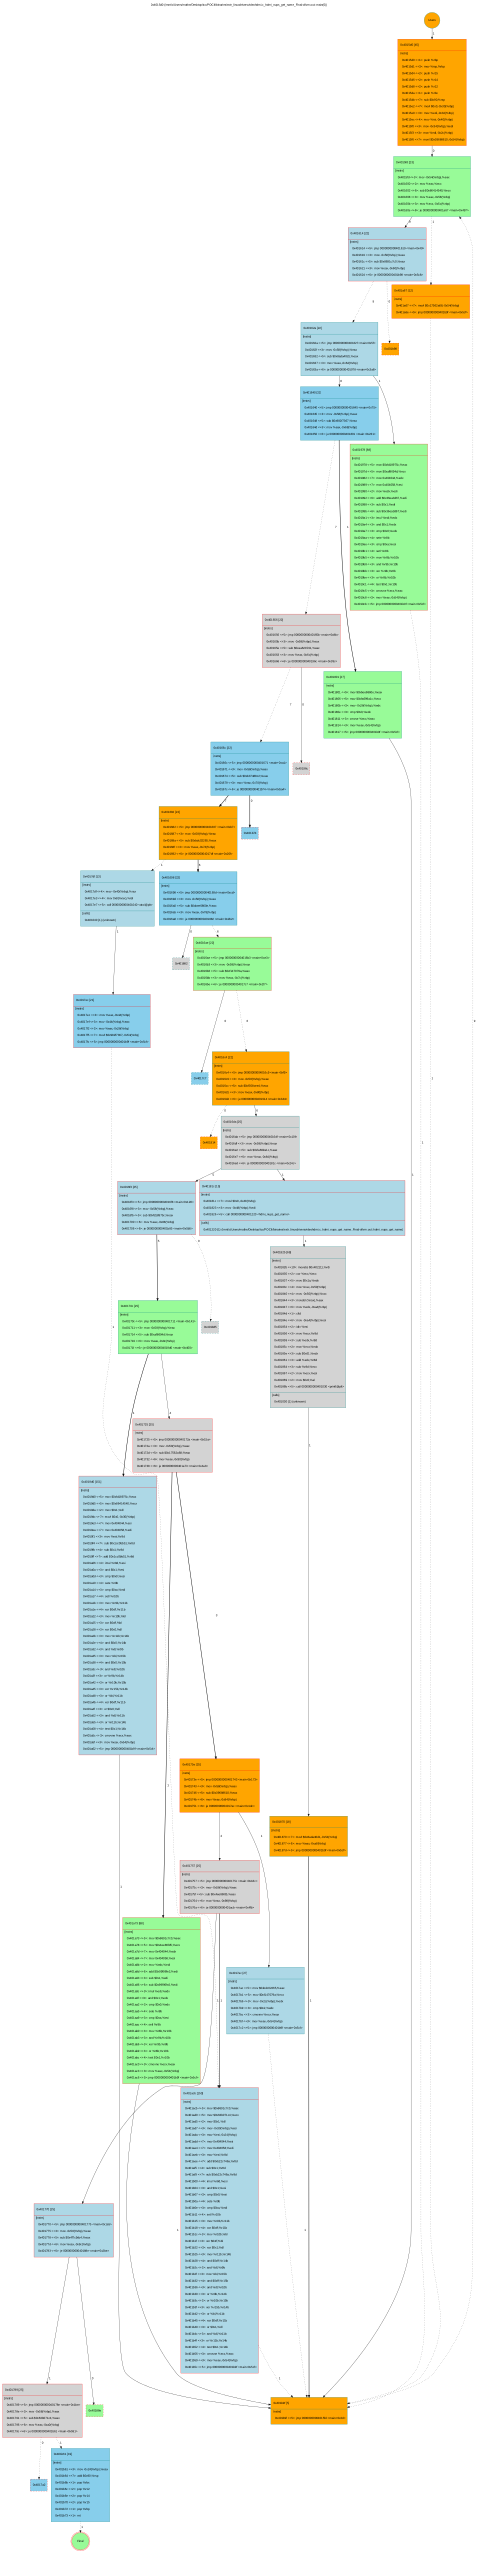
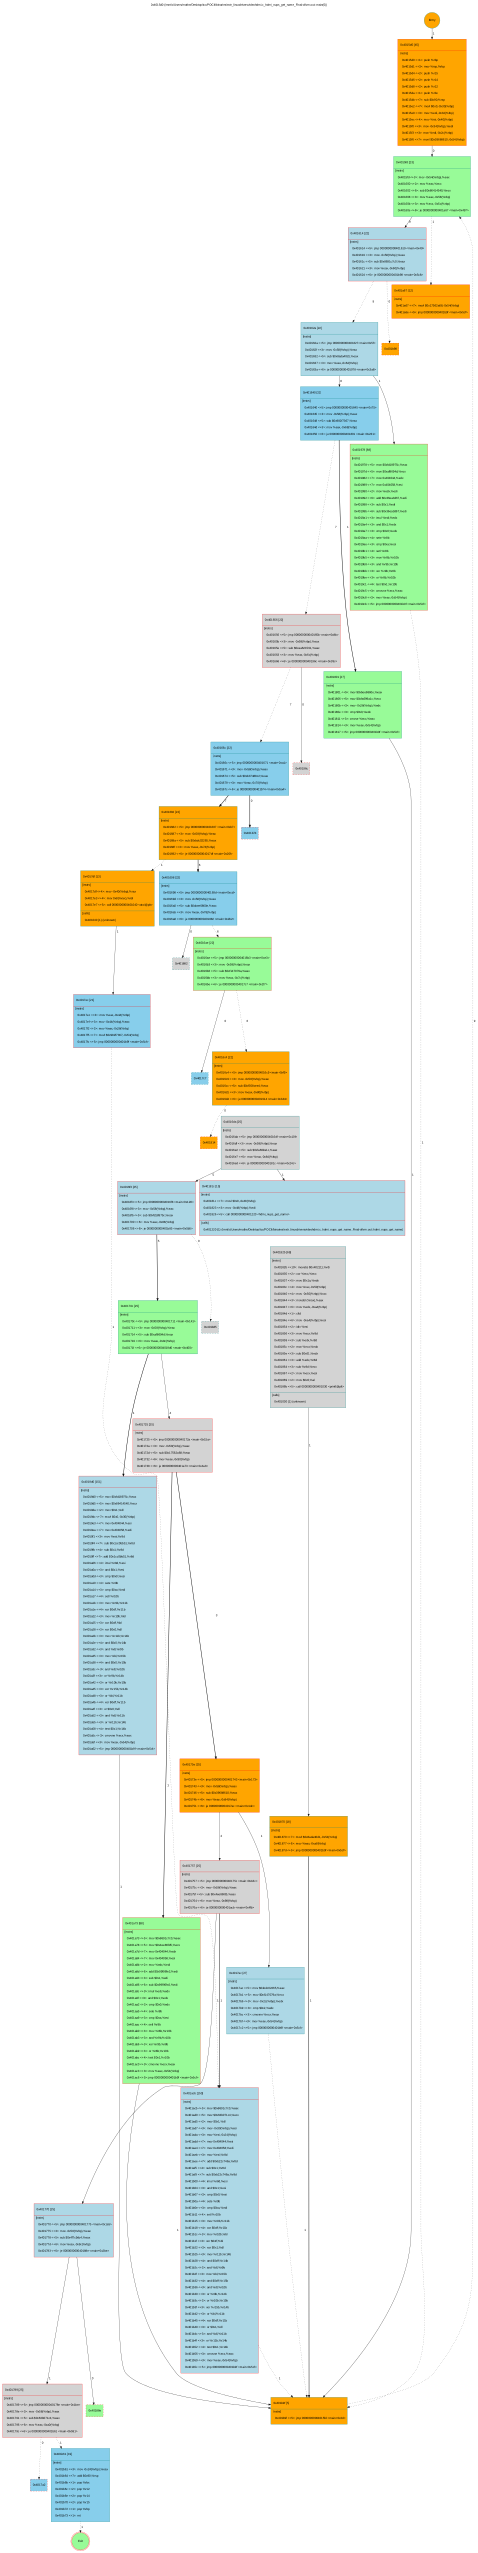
(432, 20) -> (432, 20)
(117, 898) -> (117, 898)
(255, 1110) -> none
(304, 1240) -> none
(431, 1388) -> none
(80, 2541) -> (80, 2541)
